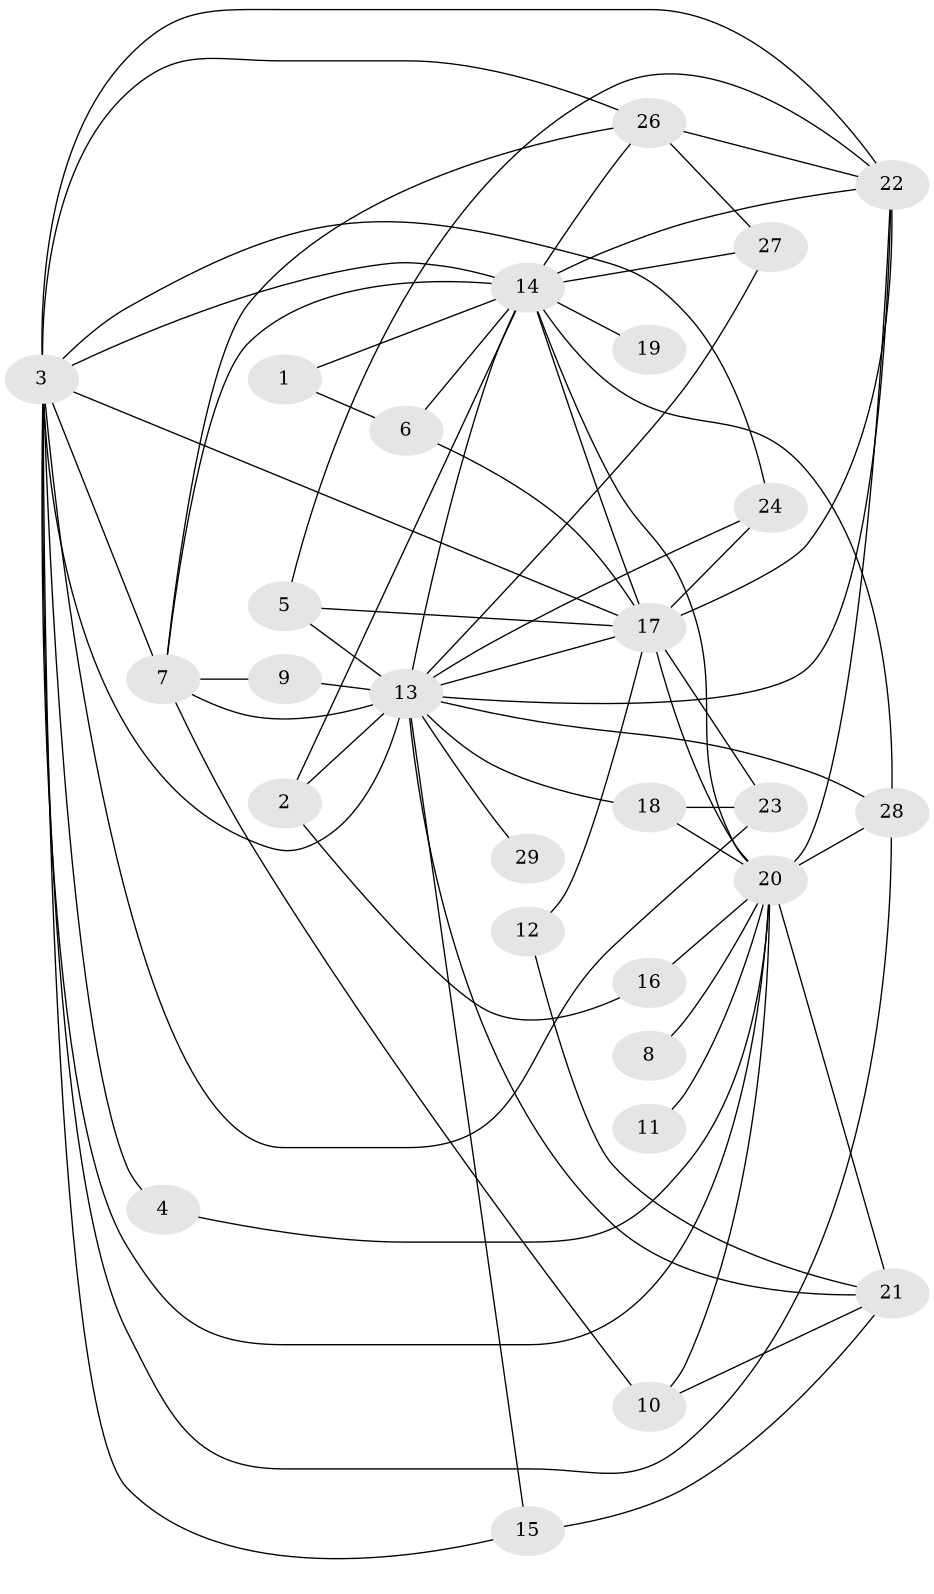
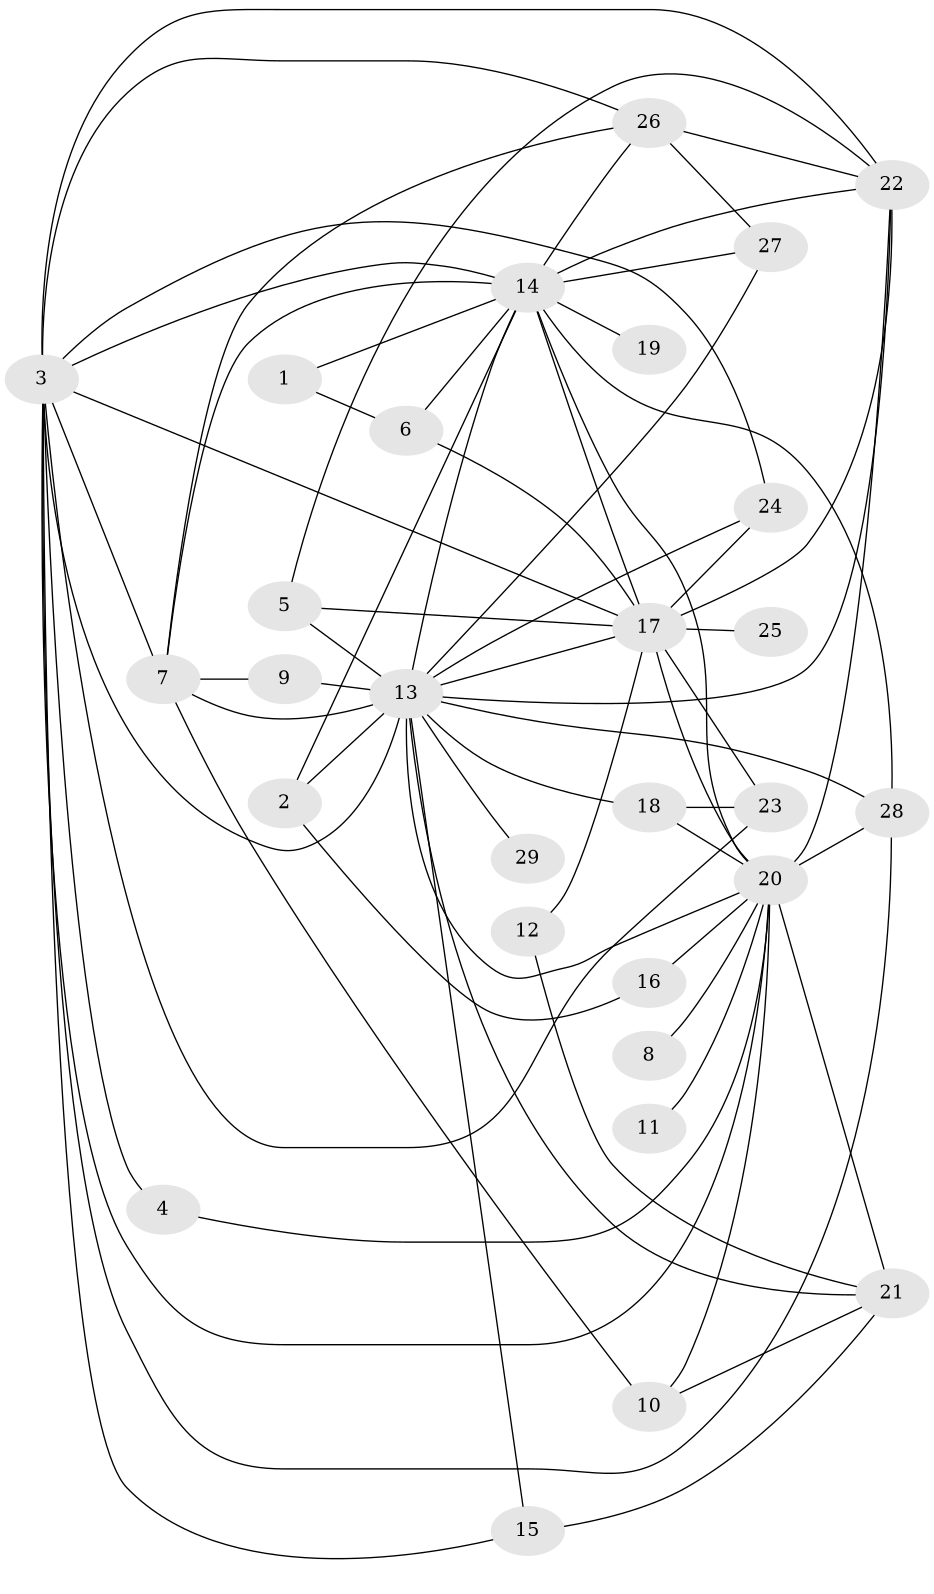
none -> (771, 632)
none -> (489, 966)
